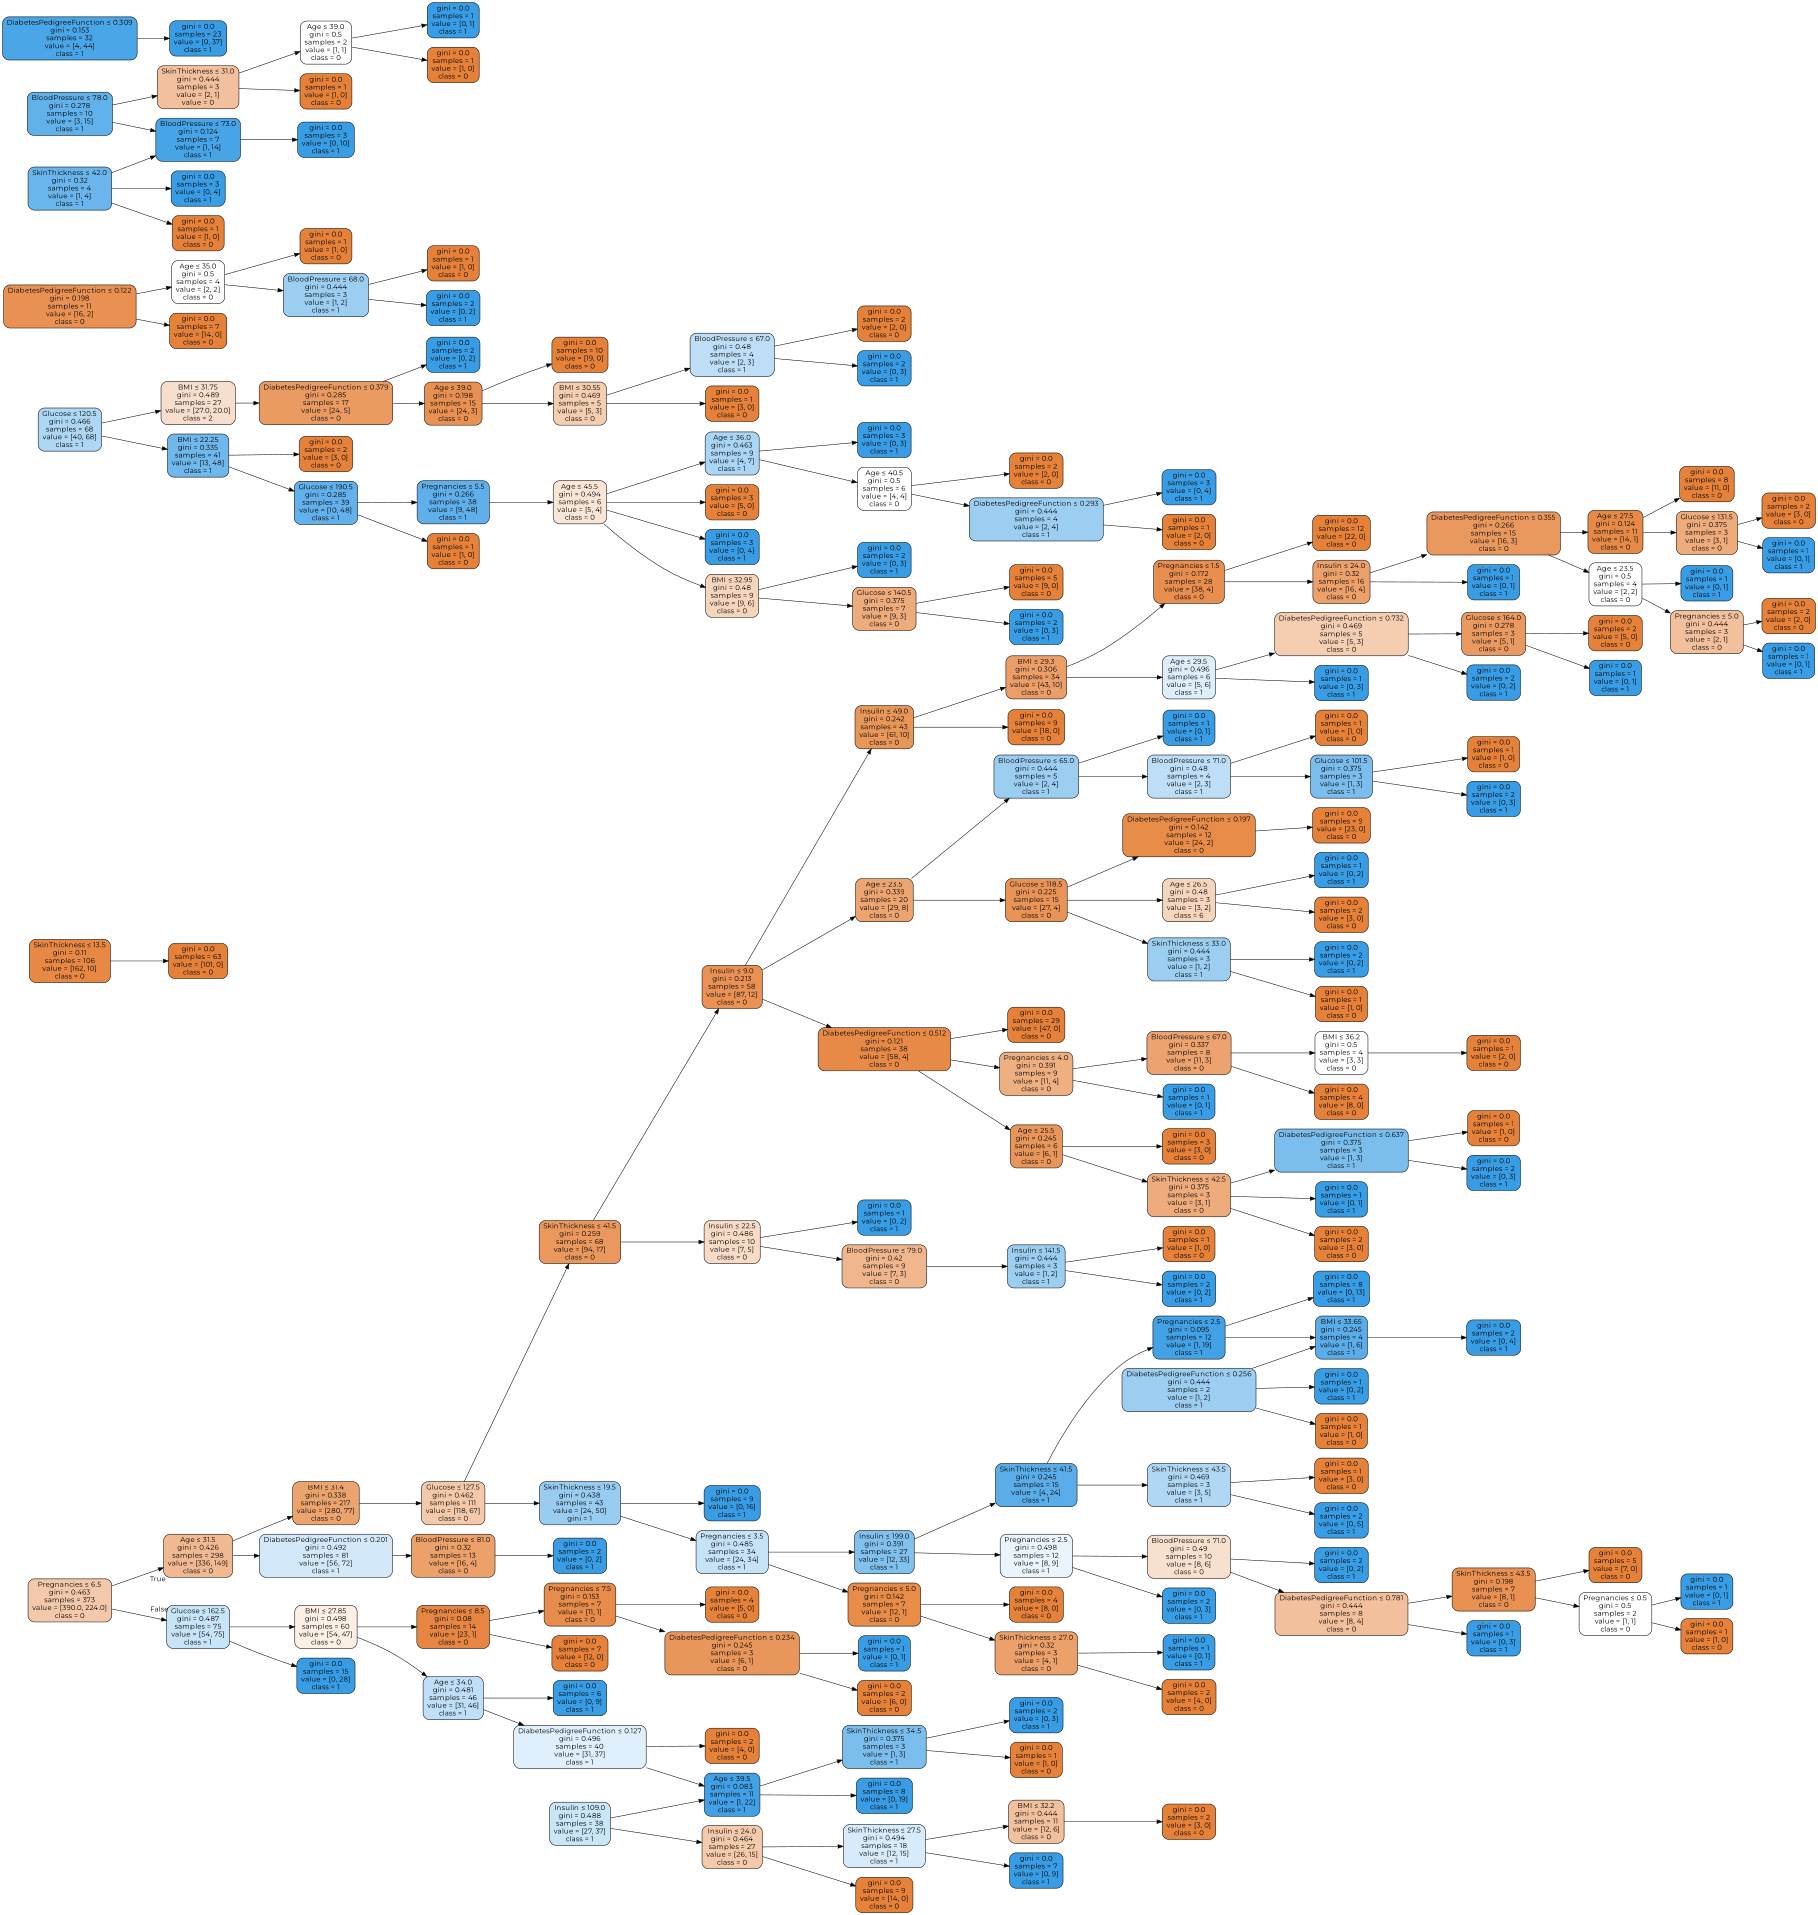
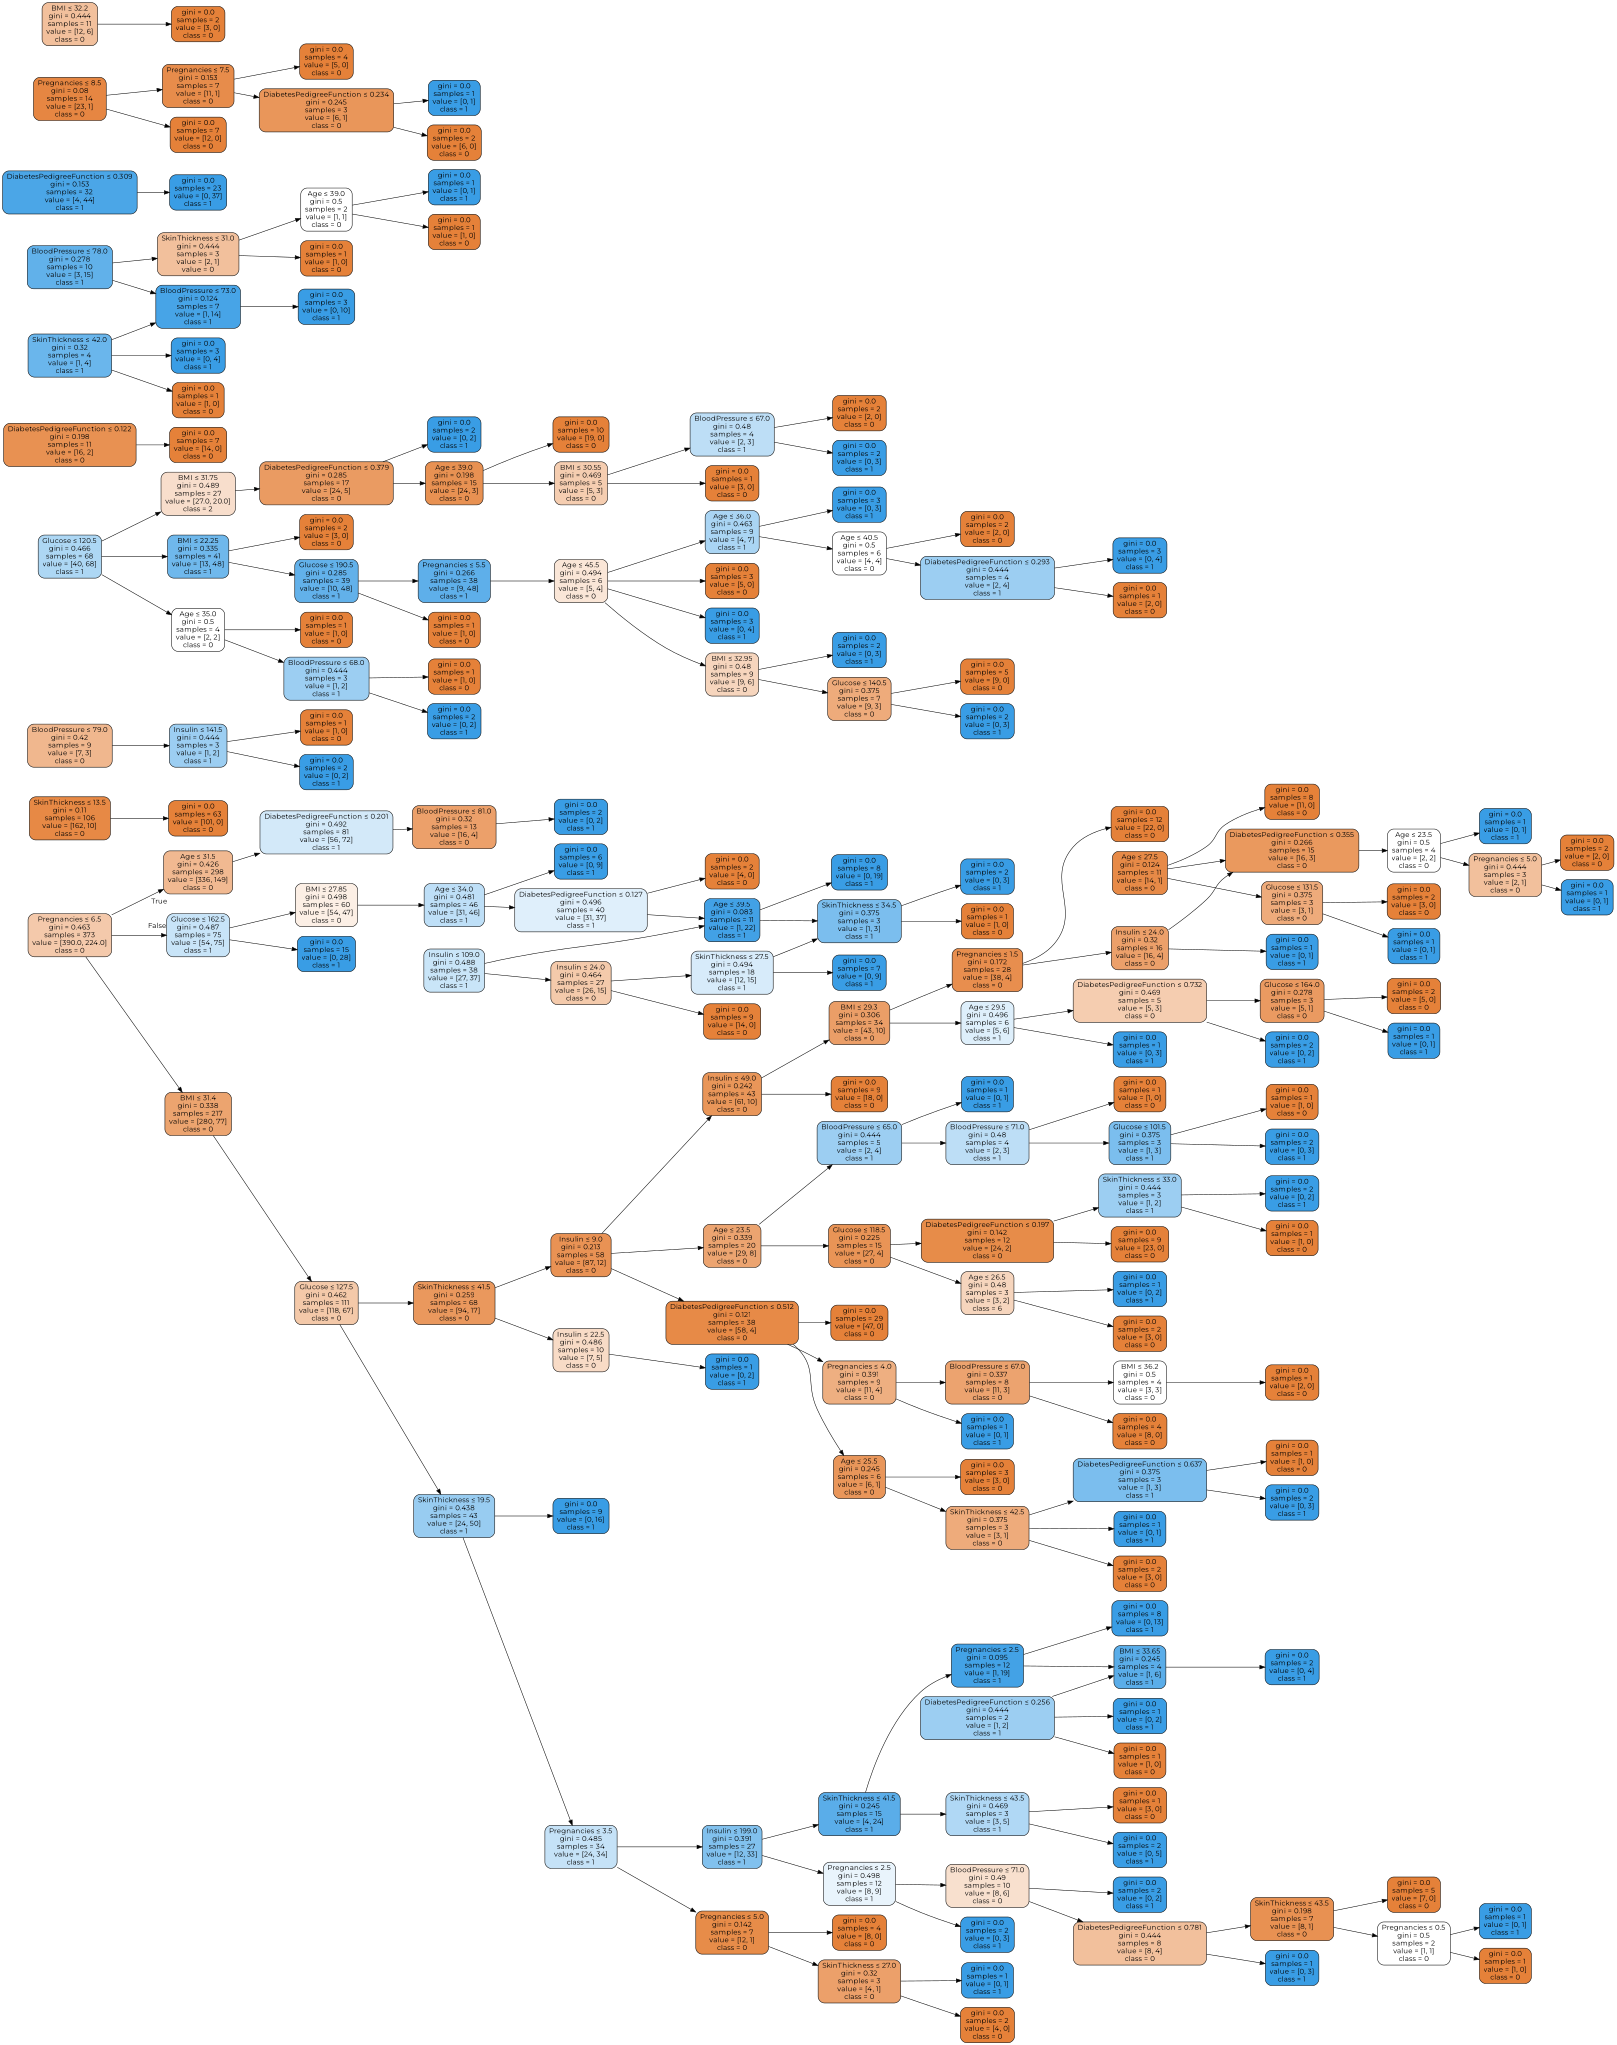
(151, 291) -> (134, 593)
(1572, 532) -> (1194, 865)
(1105, 927) -> (1074, 1215)
(798, 1253) -> none
(580, 1519) -> (454, 1531)
(260, 1529) -> (132, 1022)
(384, 1627) -> none
(964, 1833) -> (793, 949)
